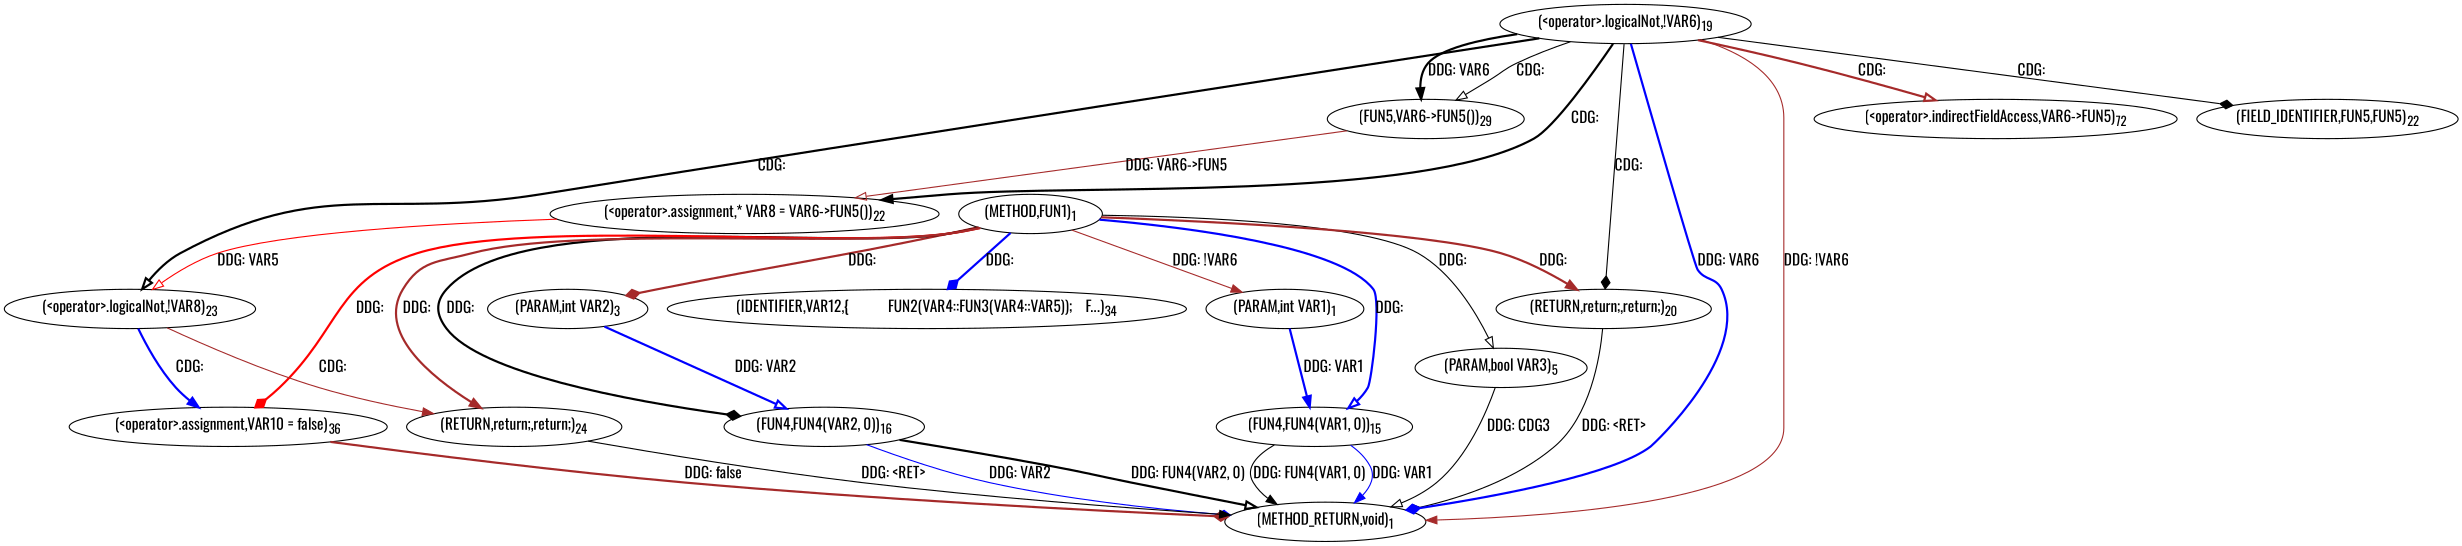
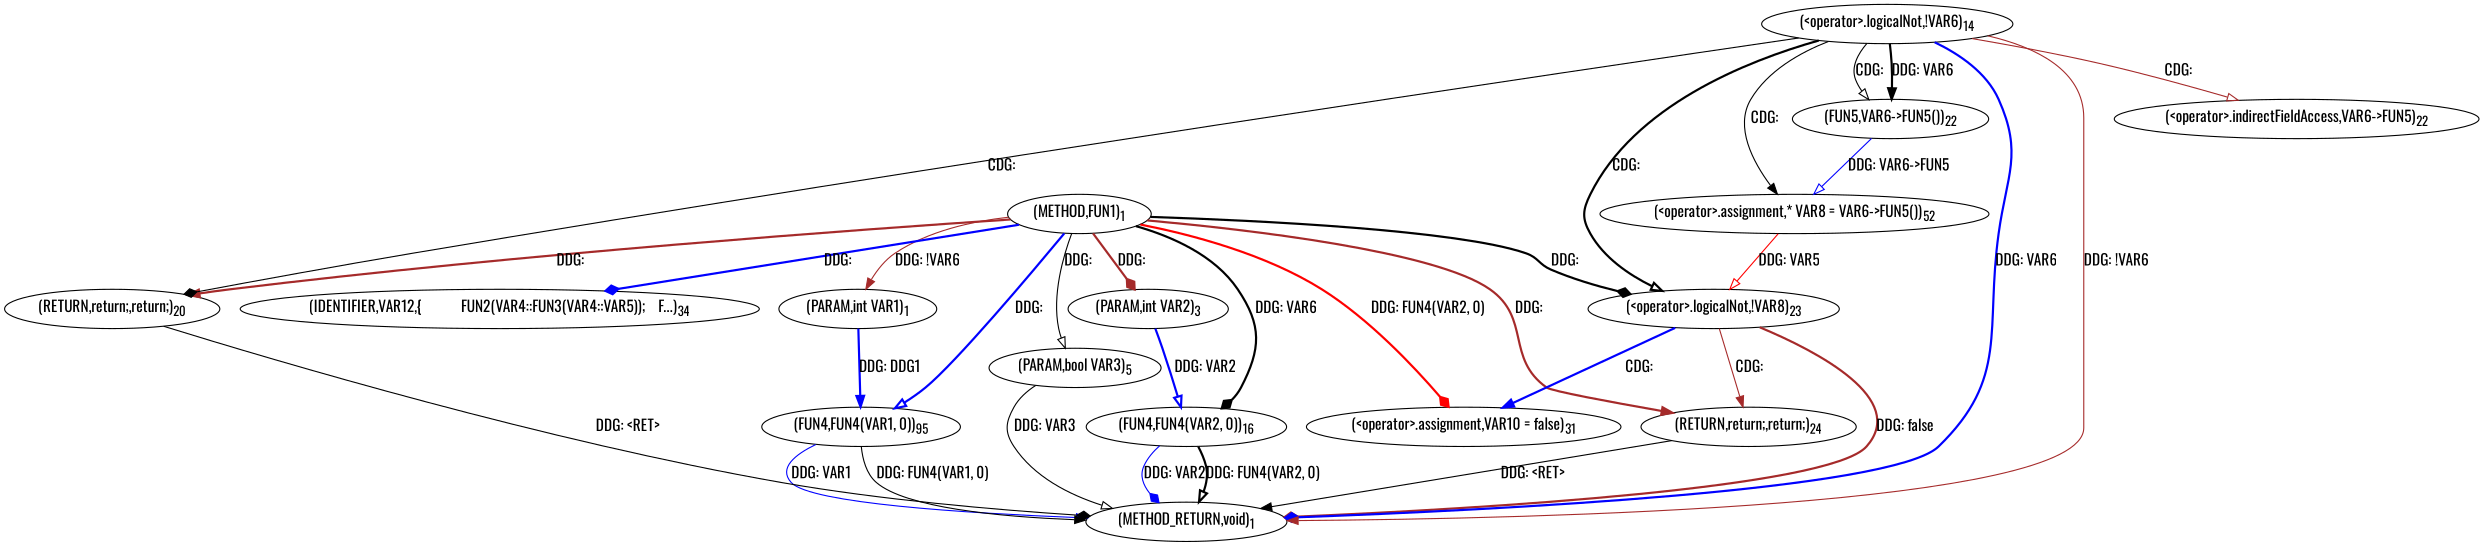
(1707, 22) -> (1969, 22)
(1812, 67) -> (2101, 64)
(1486, 117) -> (1951, 117)
(2121, 117) -> (2422, 117)
(2327, 119) -> none
(1107, 164) -> (1847, 163)
(1278, 184) -> (1752, 97)
(879, 212) -> (1929, 212)
none -> (1389, 231)
(372, 309) -> (1428, 309)
(462, 309) -> (1286, 309)
(1333, 368) -> (890, 368)
(335, 425) -> (1571, 425)
(1376, 425) -> (922, 425)
(1519, 427) -> (1045, 427)
(771, 490) -> (1733, 483)
